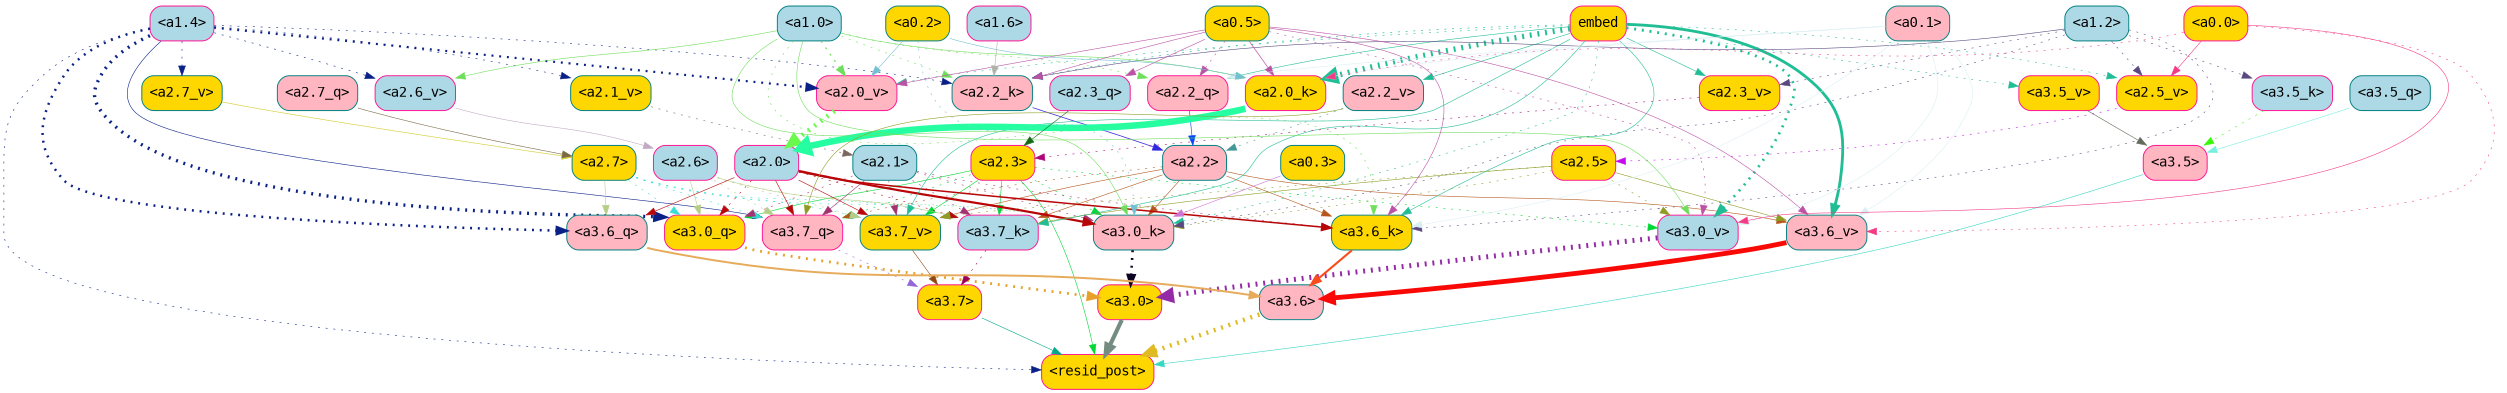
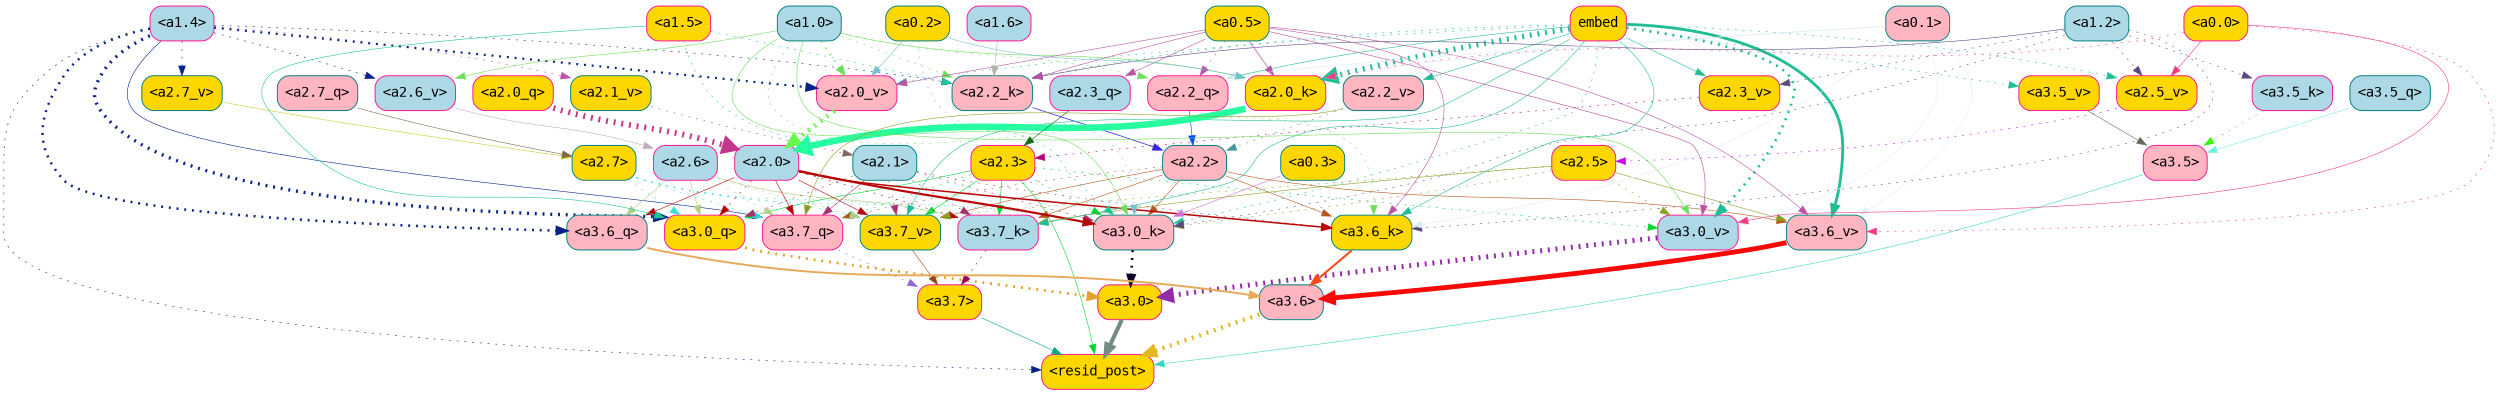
none -> (679, 23)
(388, 45) -> (388, 45)
(1513, 92) -> (1513, 92)
none -> (513, 93)
(605, 190) -> (655, 190)
